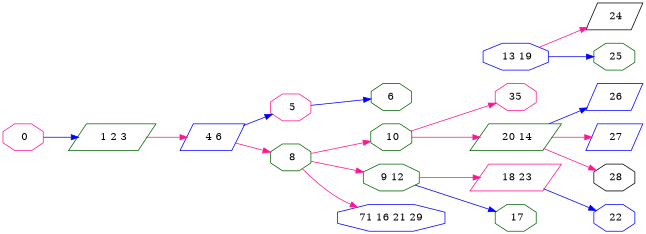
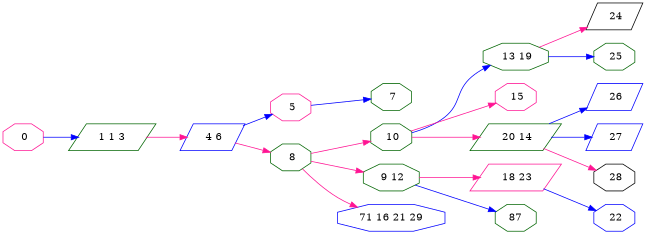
(516, 57) -> (516, 57)
(391, 97) -> (391, 97)
(516, 97) -> (516, 97)
none -> (454, 107)
(112, 137) -> (112, 137)
(568, 137) -> (568, 137)
(516, 218) -> (516, 218)
